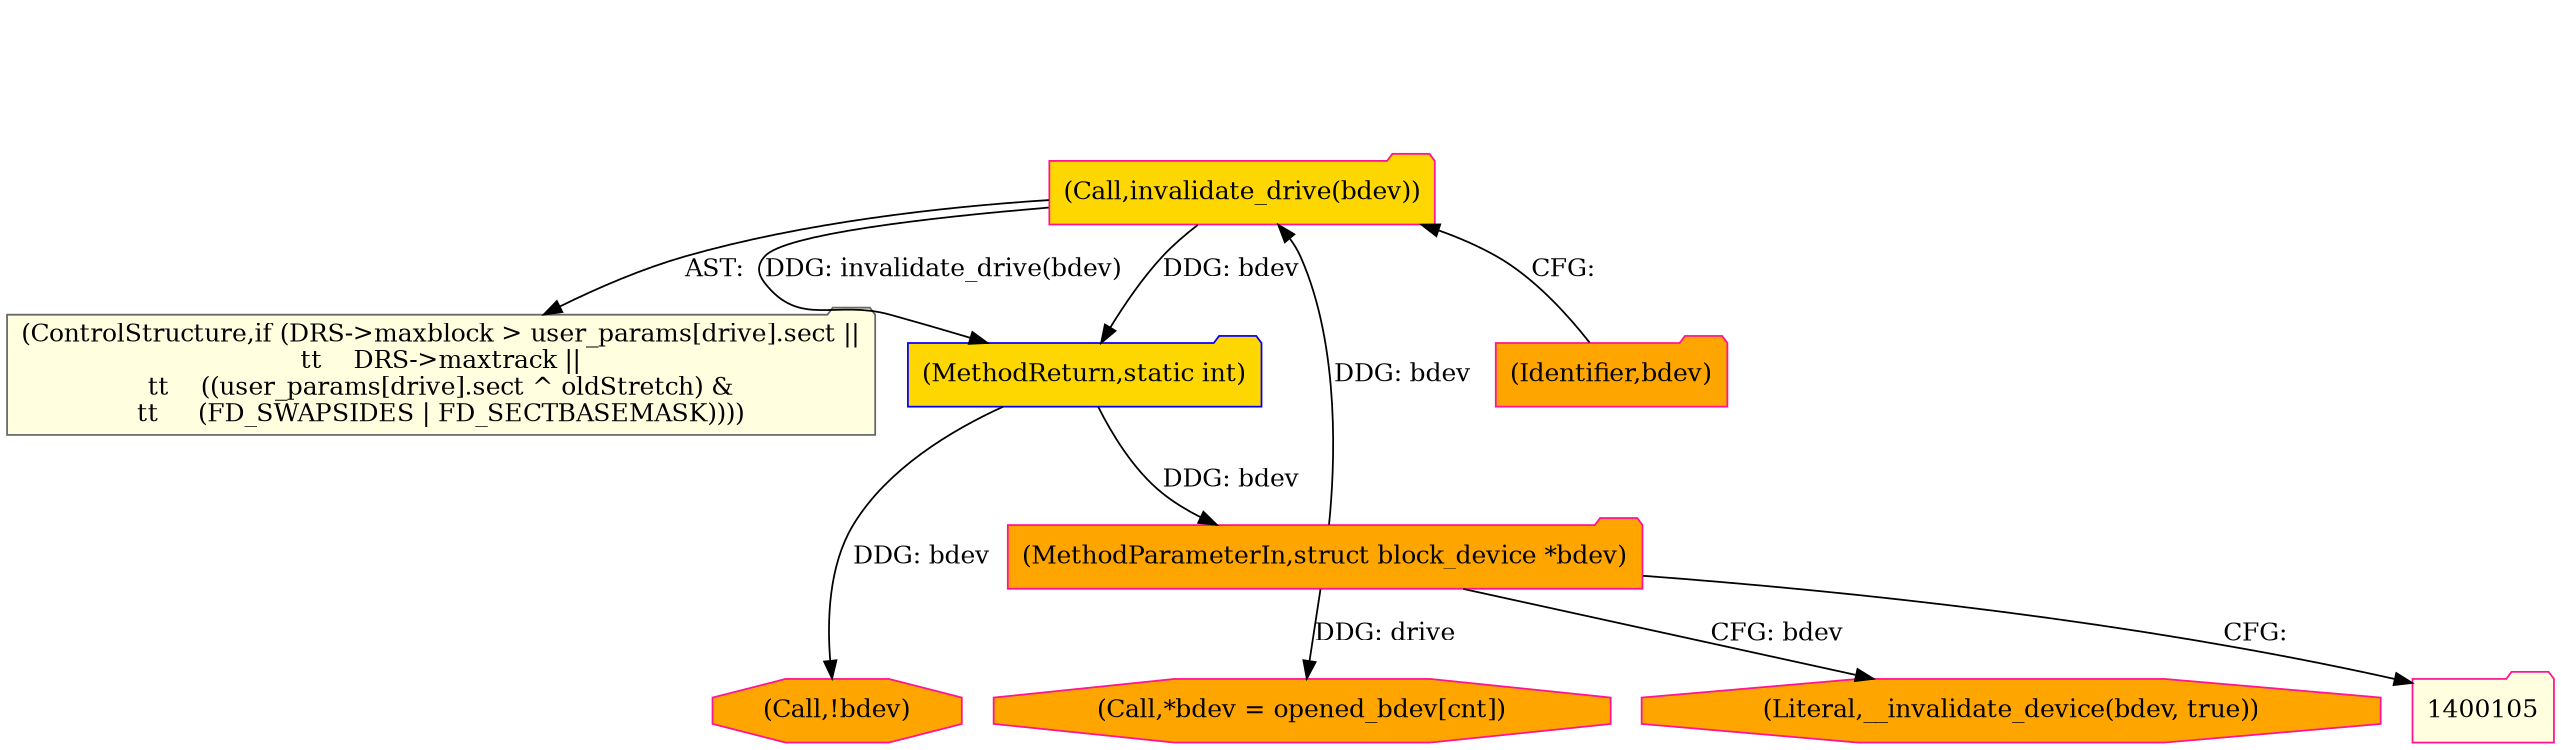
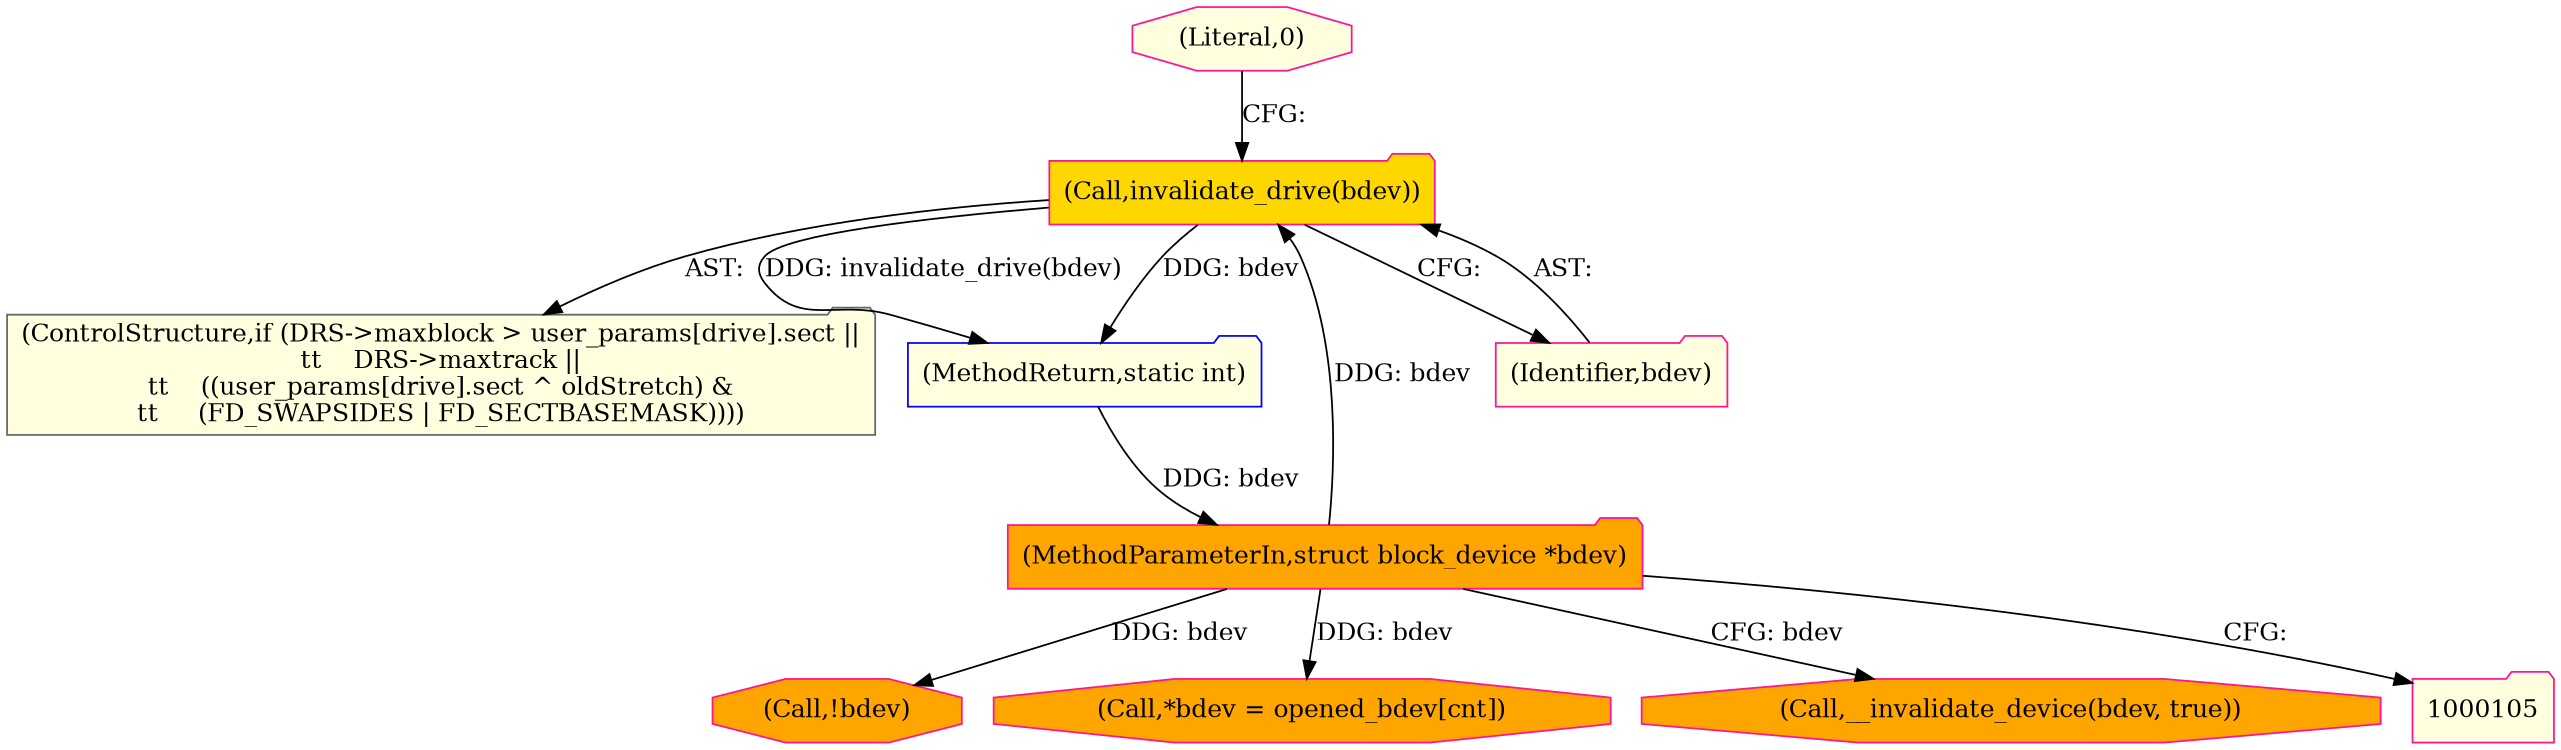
none -> (1242, 39)
(1567, 270) -> (1567, 270)
none -> (1419, 280)
(1085, 375) -> (1085, 375)
(1612, 375) -> (1612, 375)
(869, 503) -> (1079, 634)
(1385, 634) -> (1385, 634)
(2011, 711) -> (2011, 711)
(2483, 711) -> (2483, 711)
